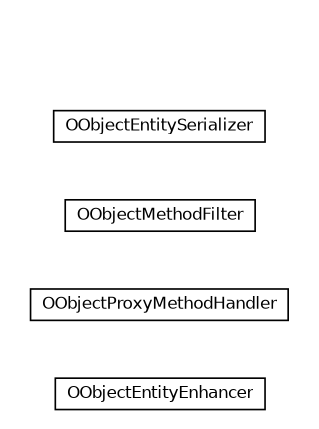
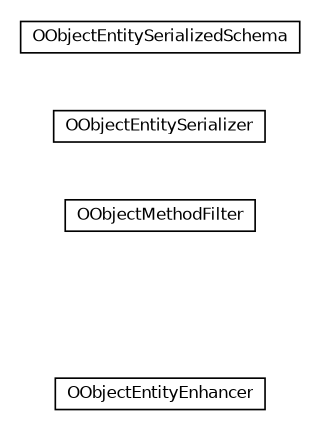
none -> (159, 36)
(159, 304) -> none
